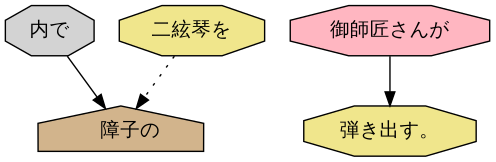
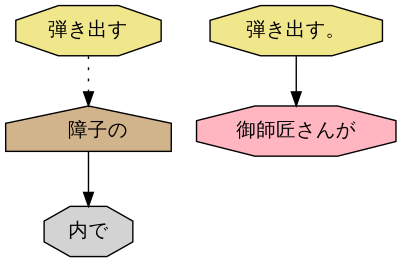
(192, 31) -> (88, 31)
(390, 74) -> (296, 74)
(82, 77) -> (88, 172)
